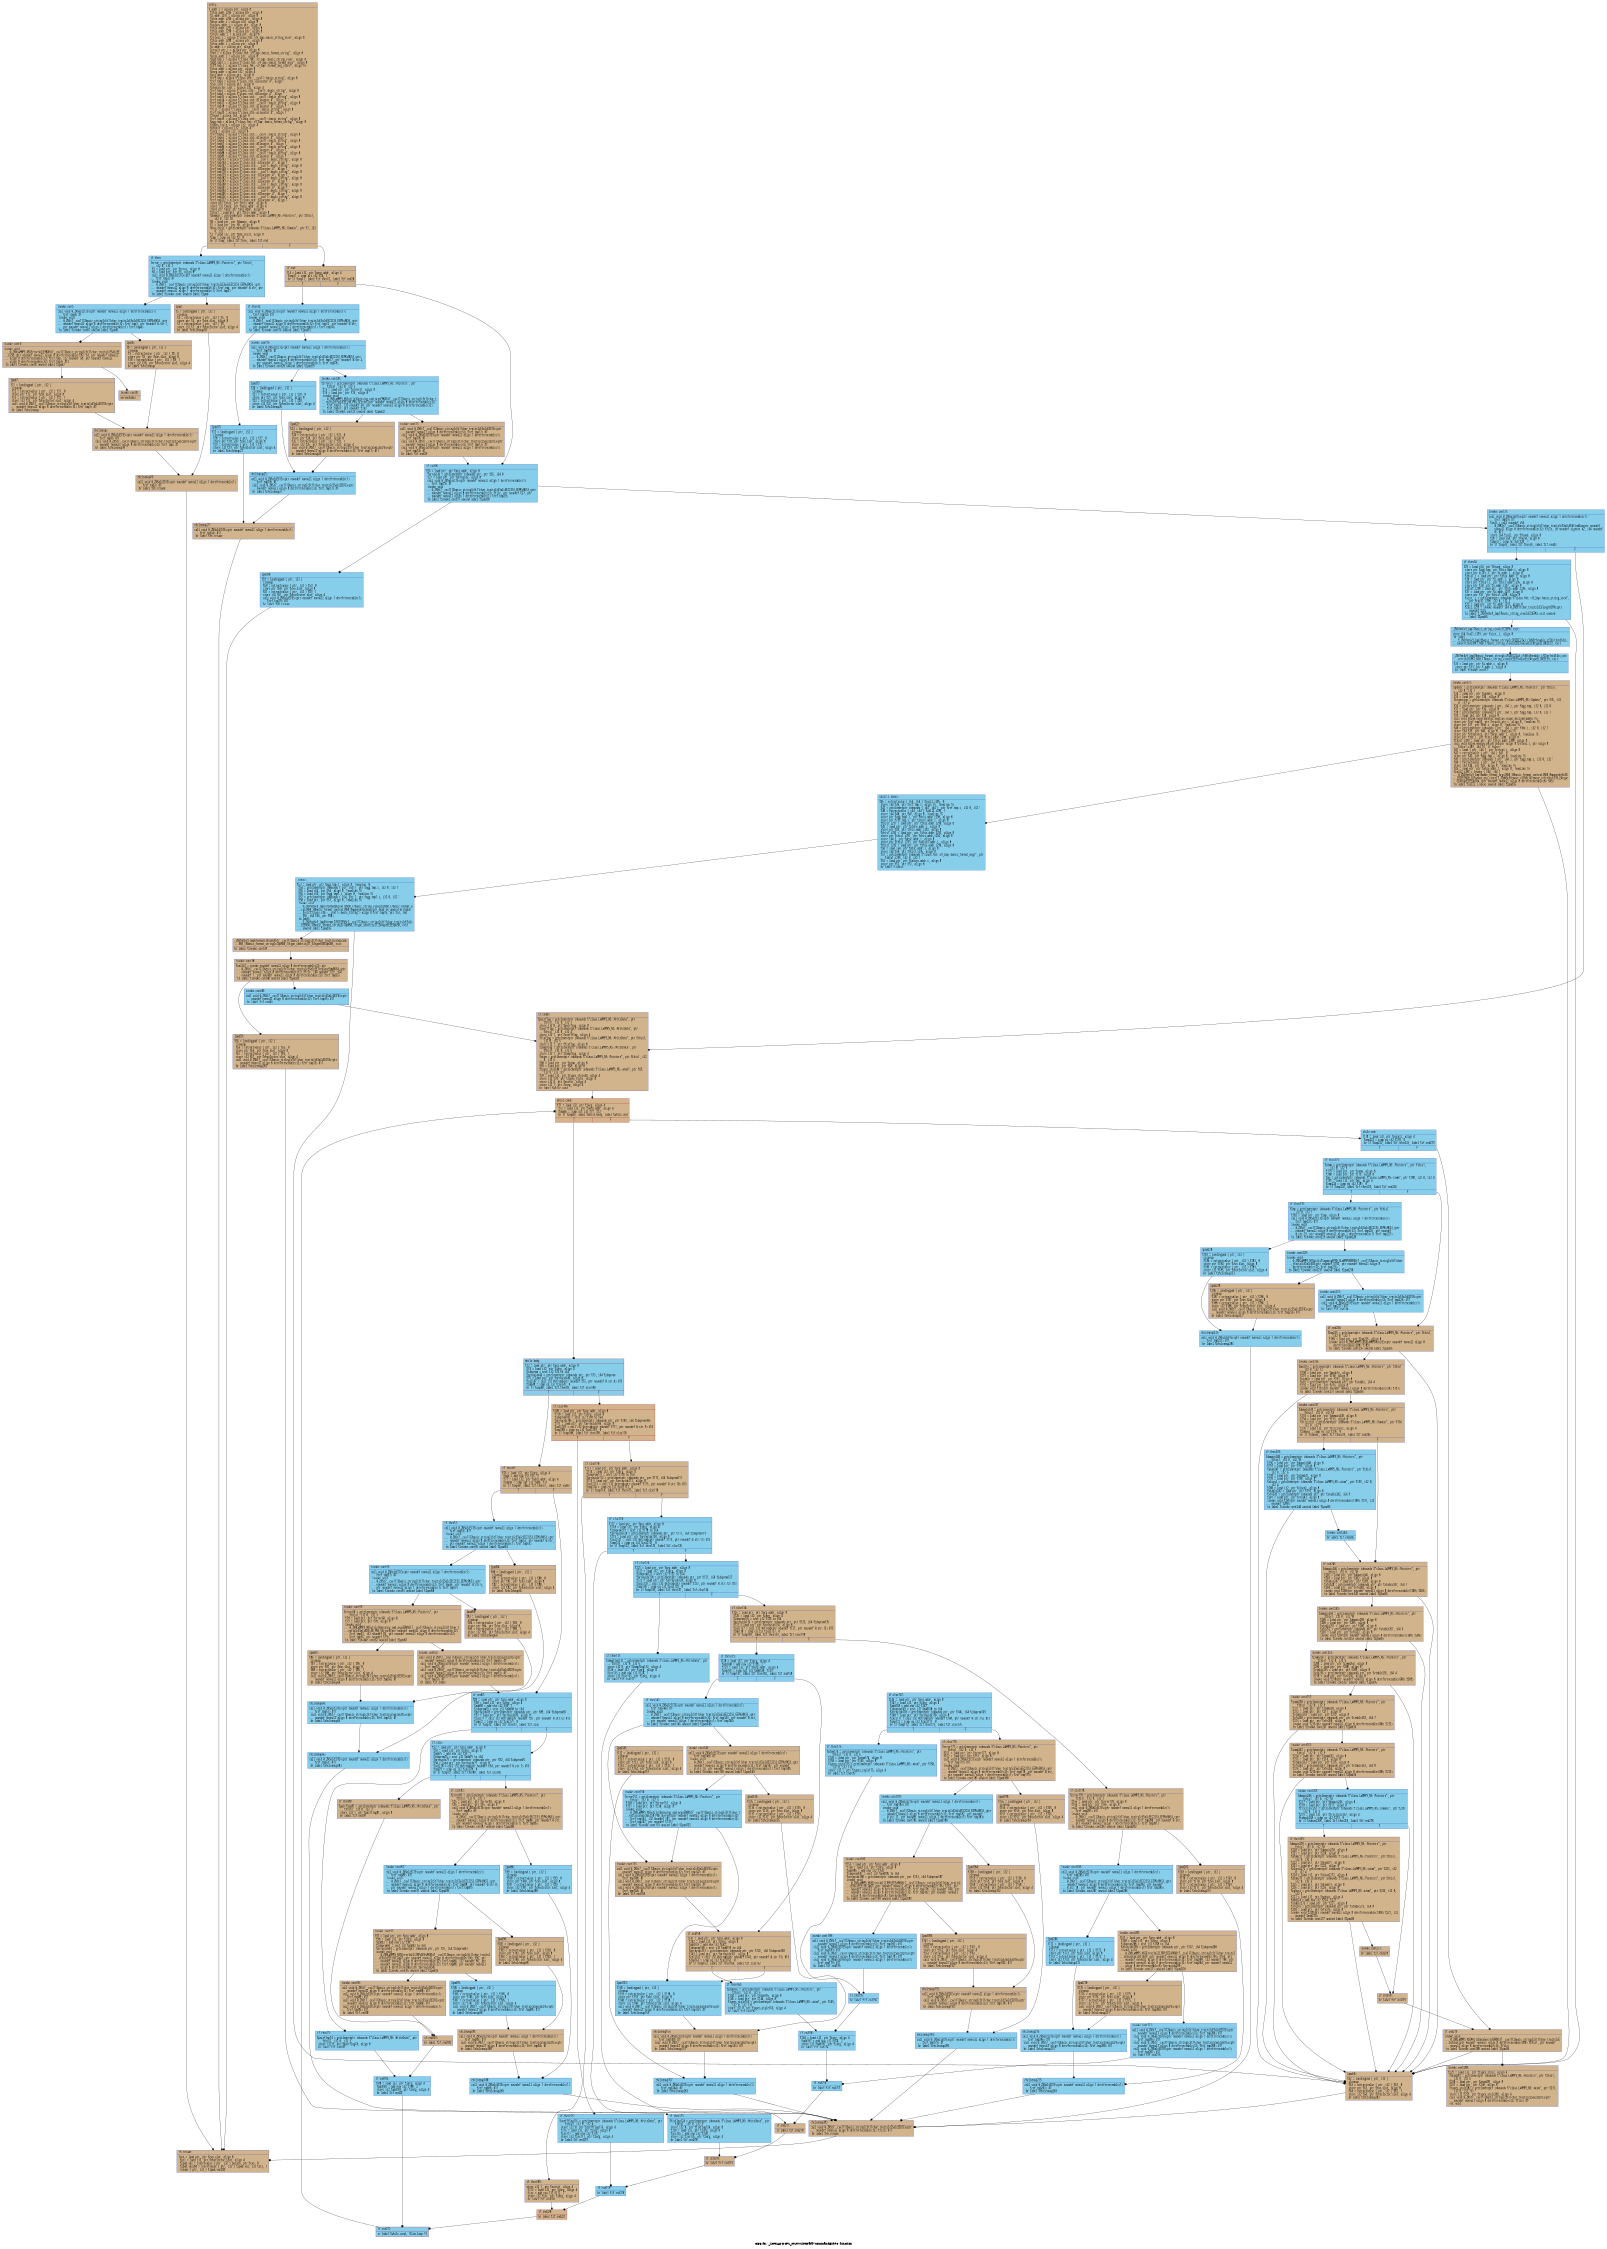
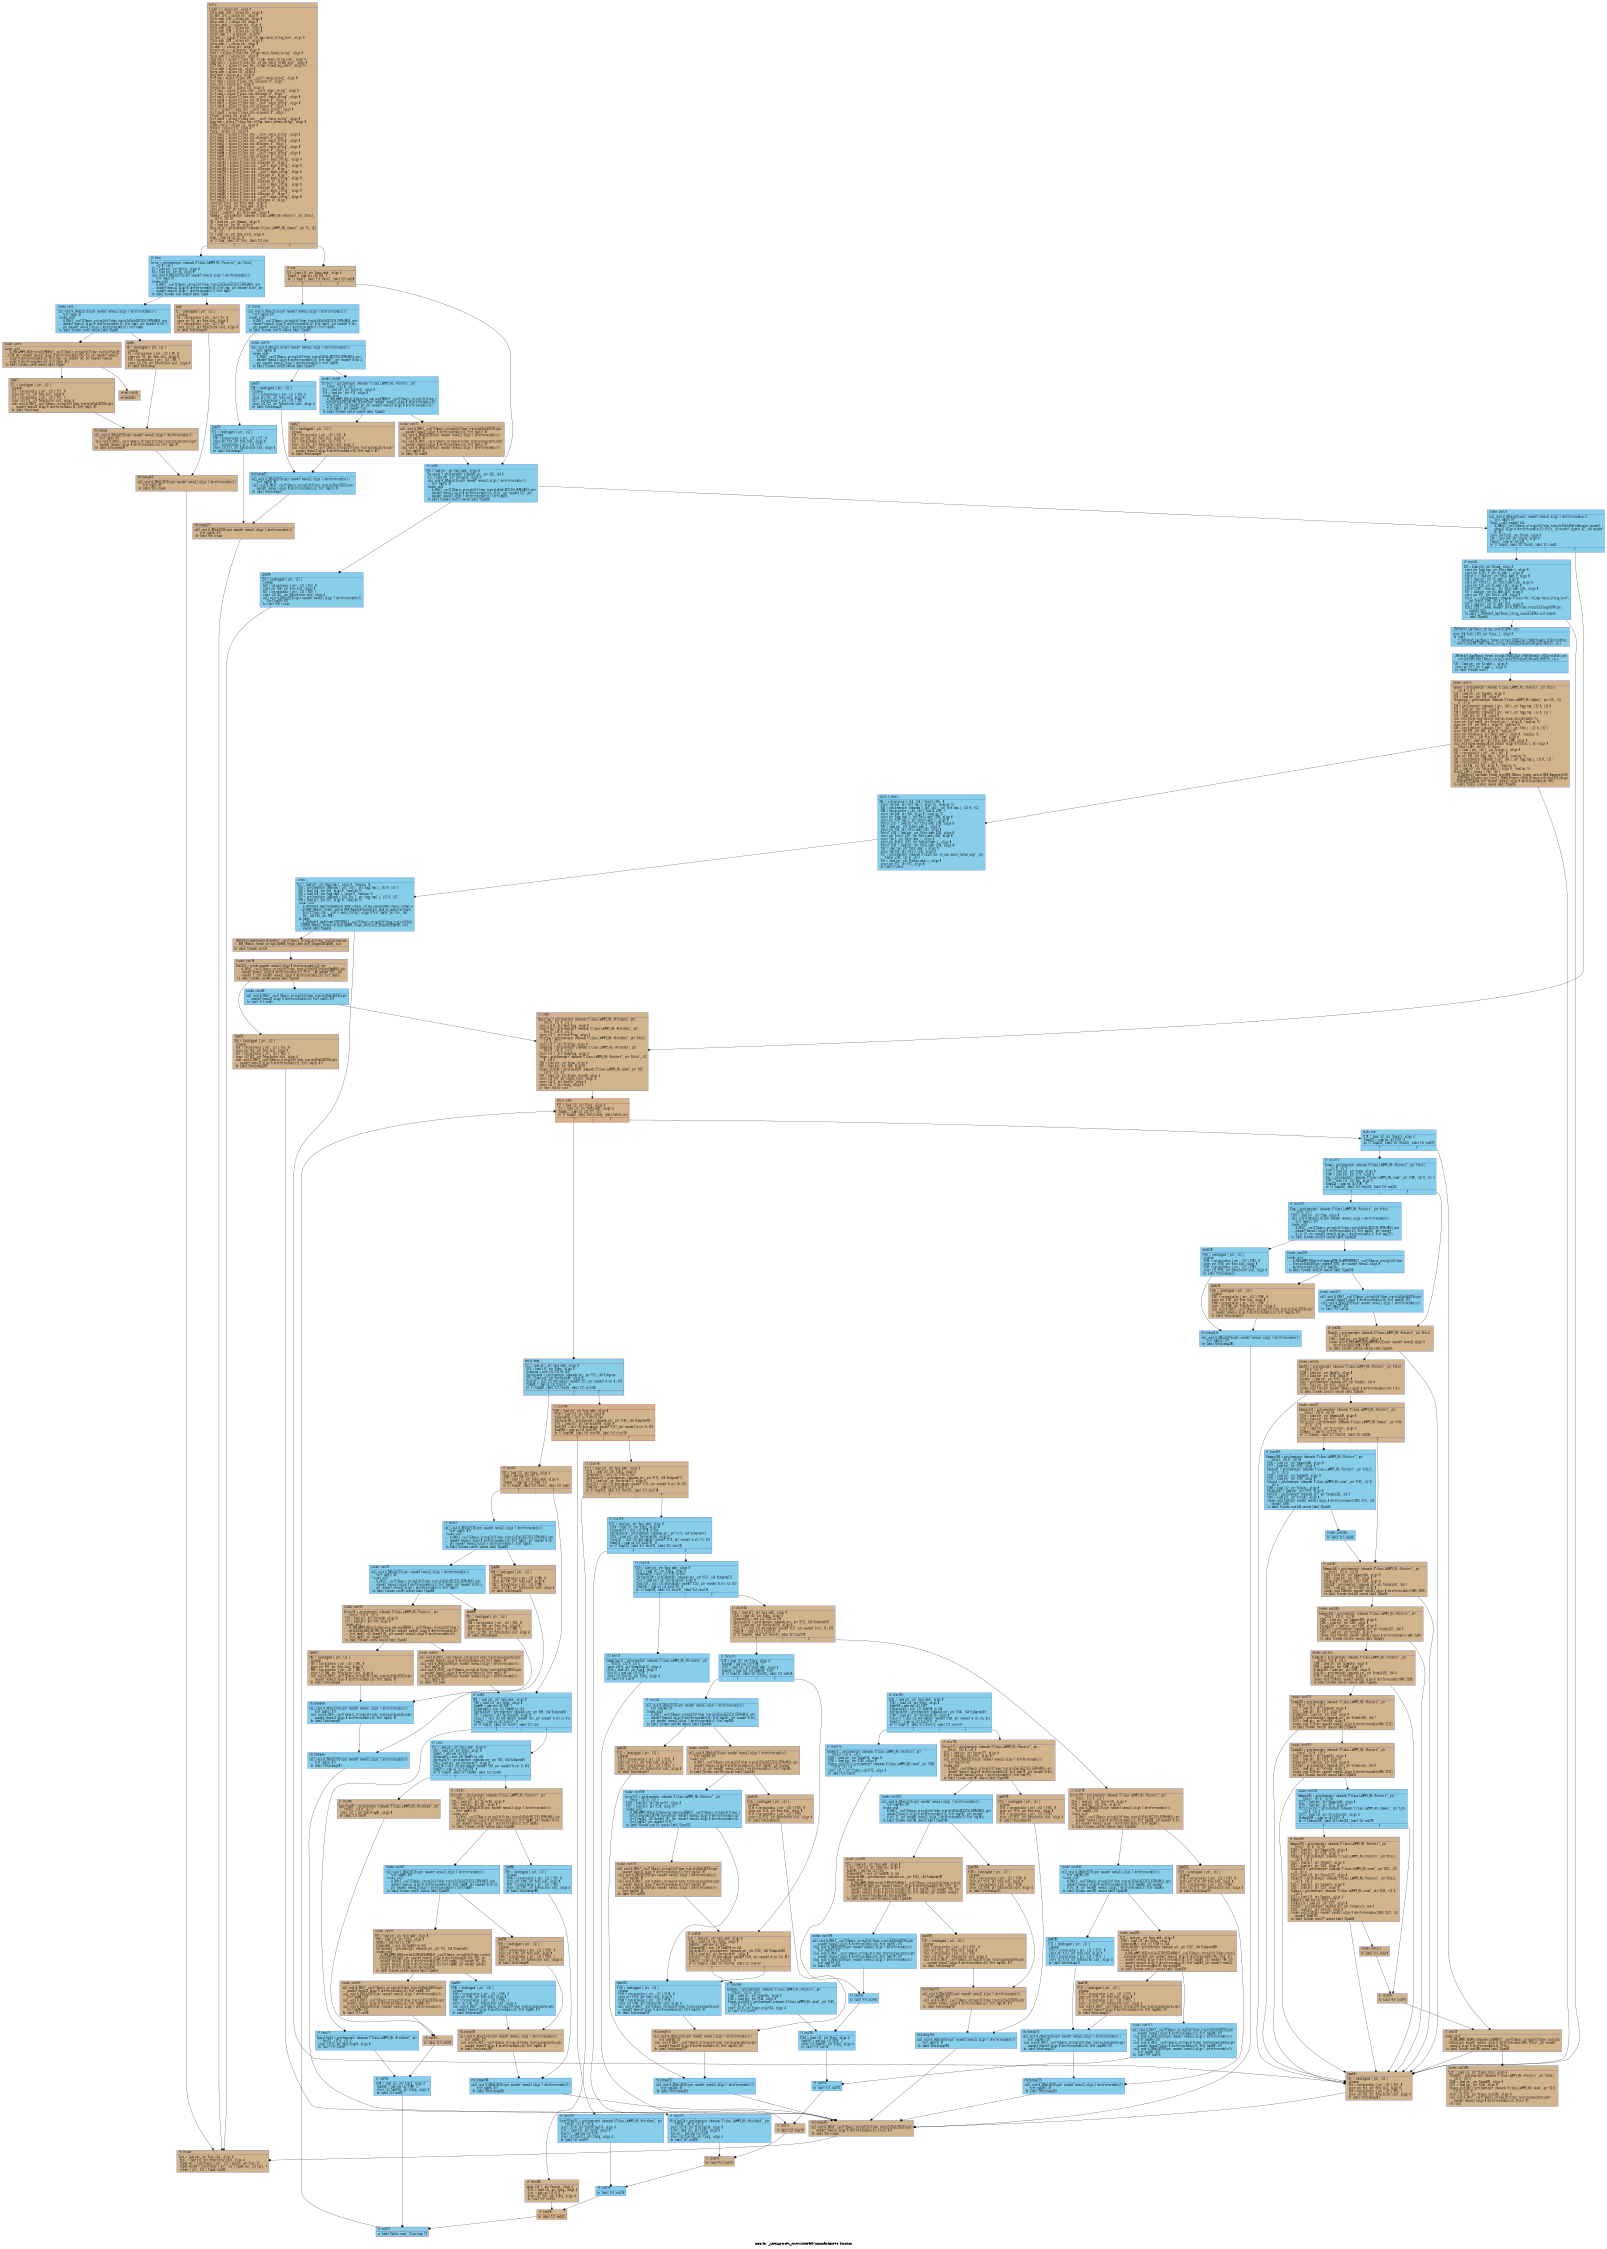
none -> (1380, 1154)
(610, 1788) -> (676, 1736)
(871, 1868) -> (873, 1868)
